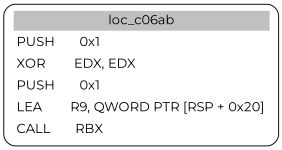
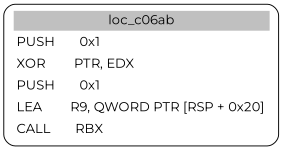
(76, 64) -> (76, 64)
